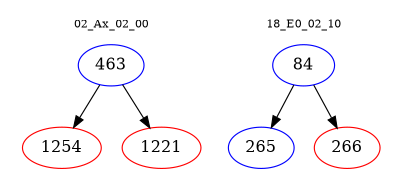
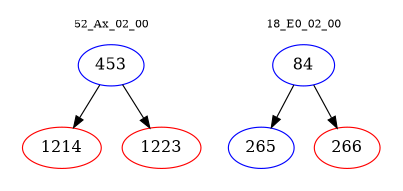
(112, 25) -> (112, 25)
(304, 25) -> (304, 25)
(111, 65) -> (111, 65)
(62, 148) -> (62, 148)
(162, 148) -> (162, 148)
